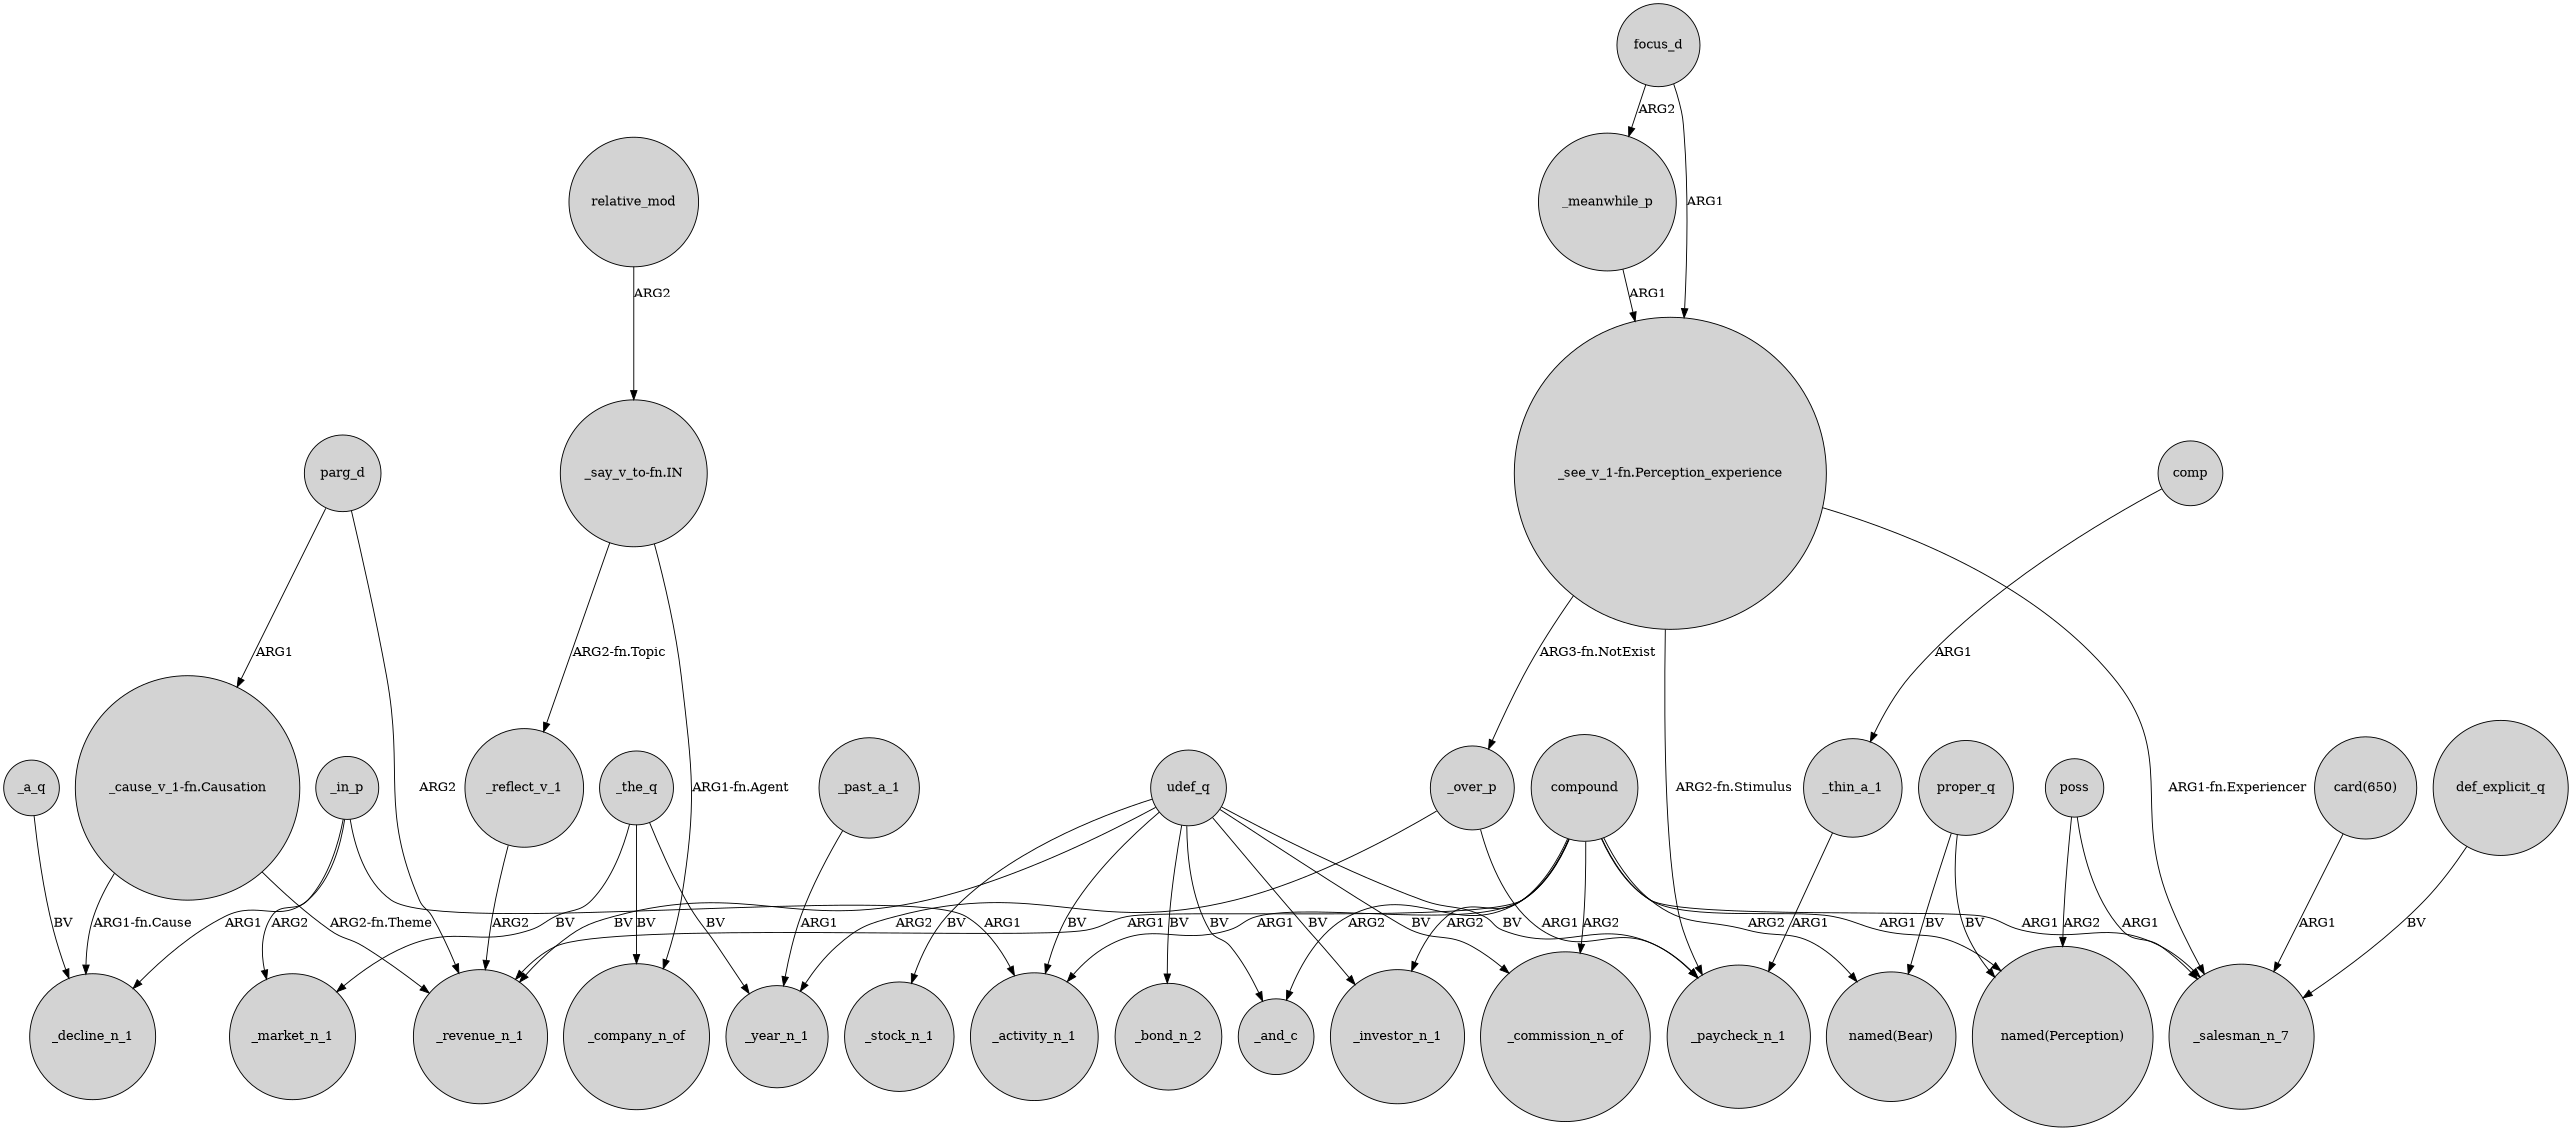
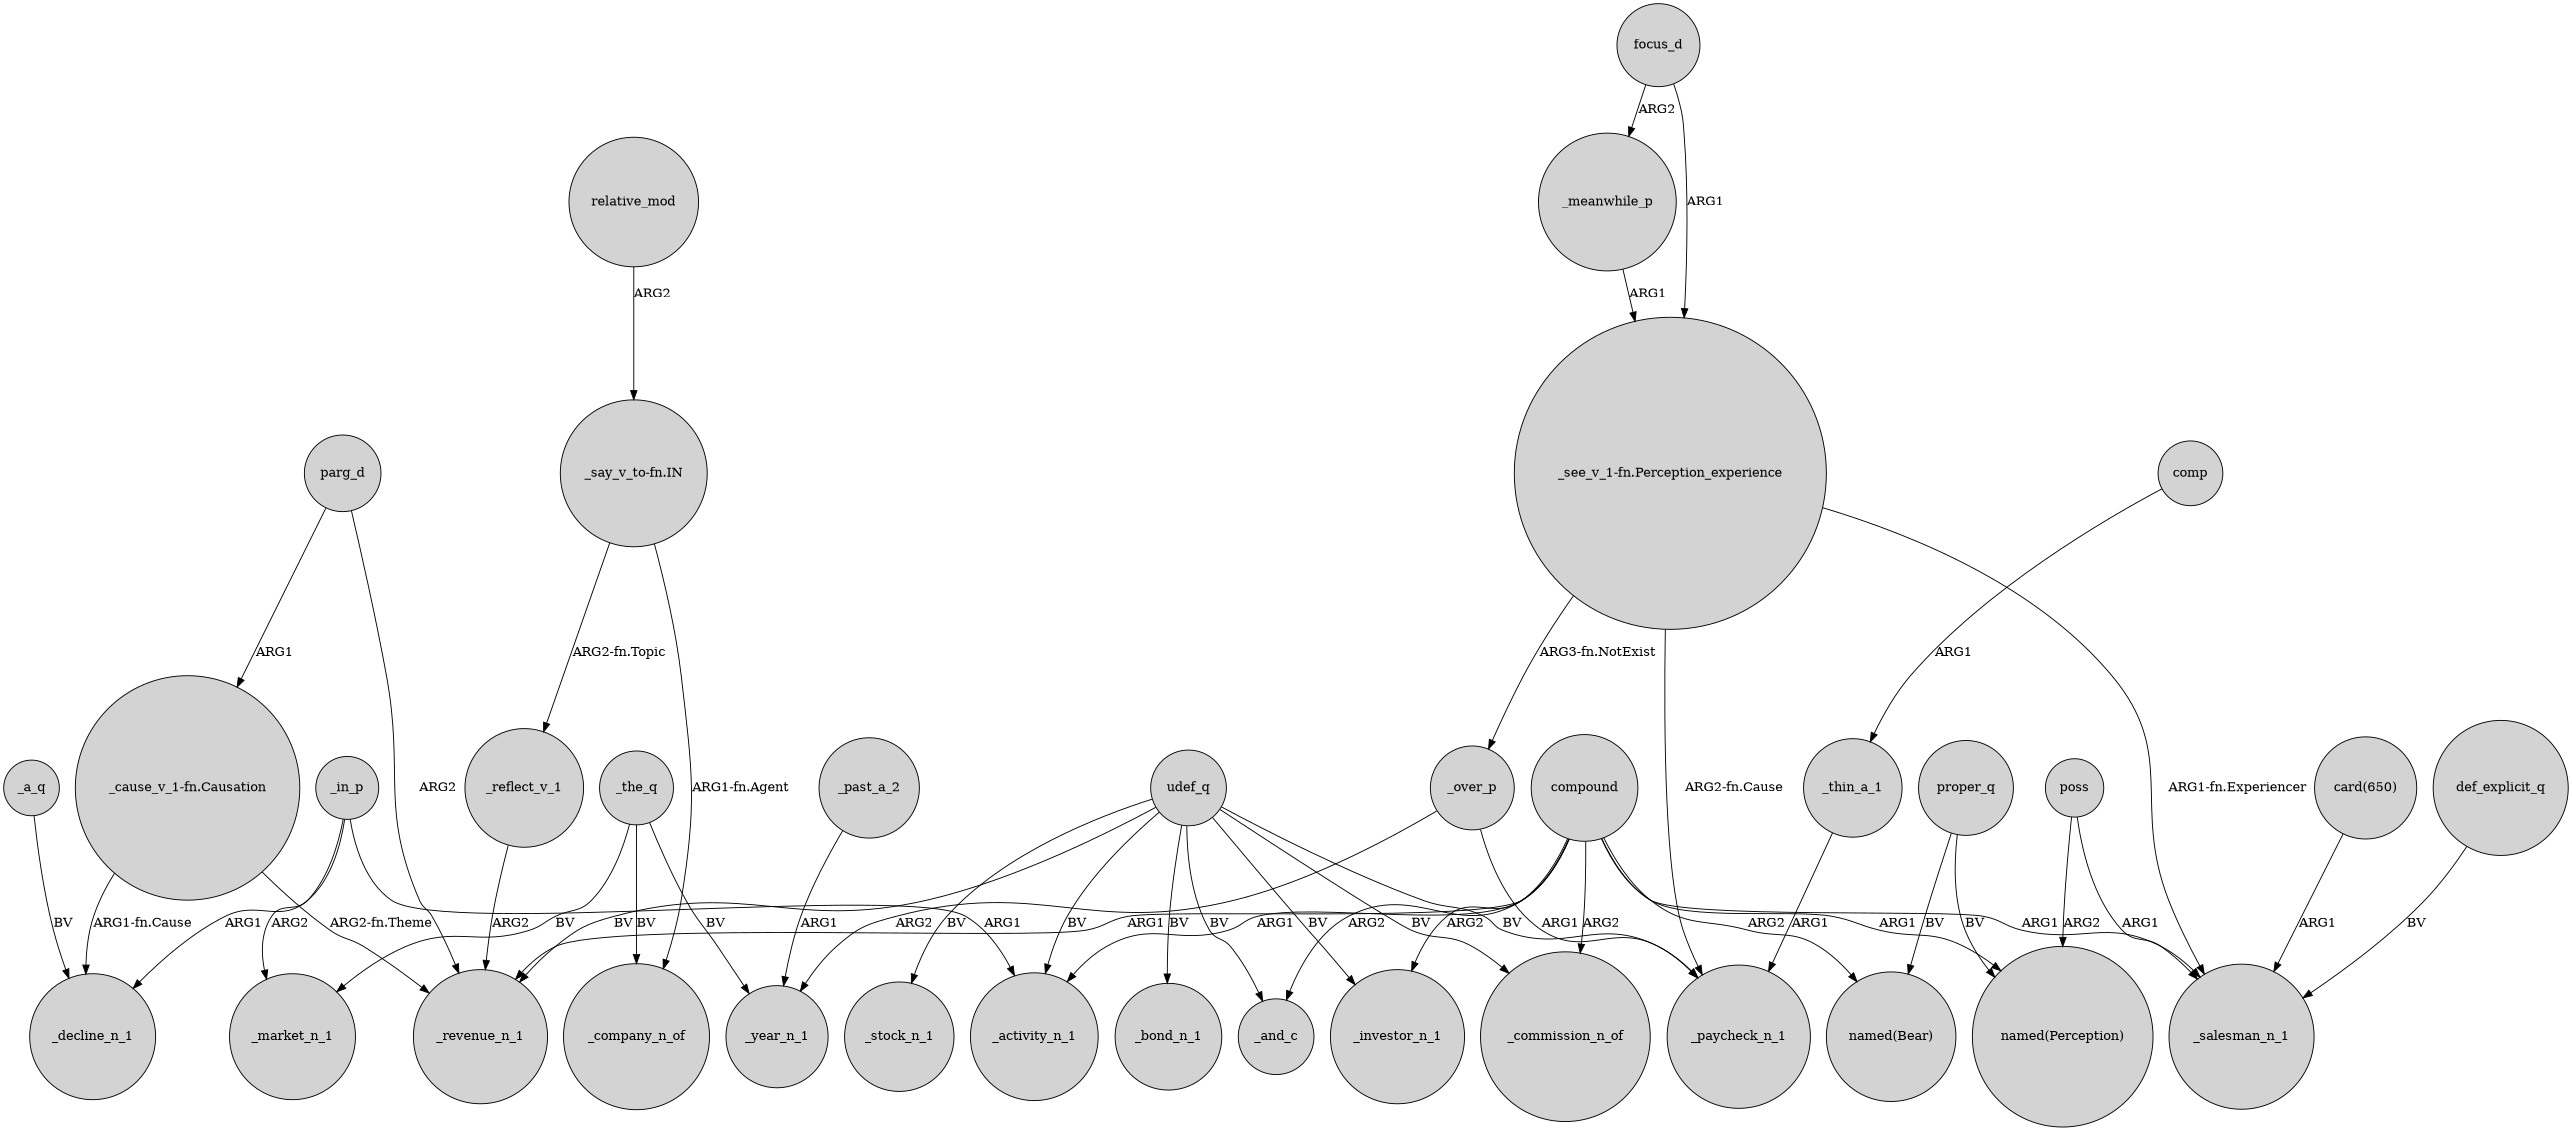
(869, 788) -> (869, 788)
(1734, 788) -> (1734, 788)
(1168, 1037) -> (1168, 1037)
(2242, 1037) -> (2242, 1037)
